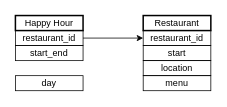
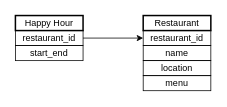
(177, 53) -> (177, 53)
(49, 83) -> none
